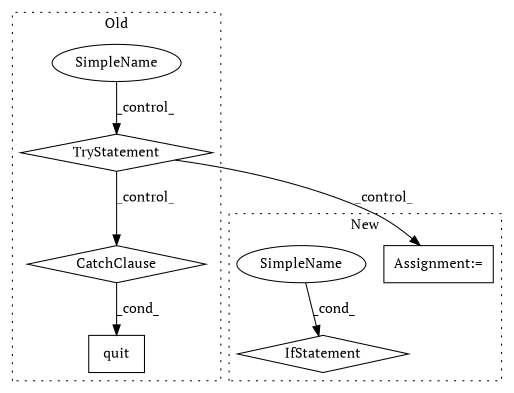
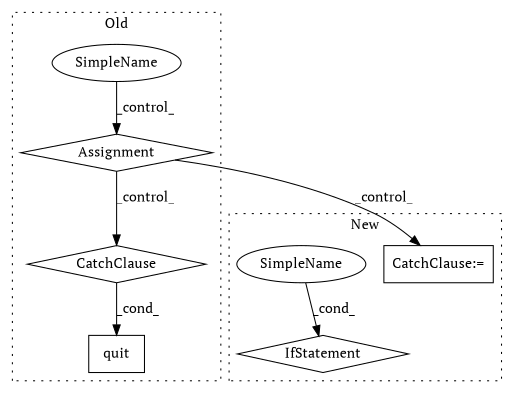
(117, 153) -> (117, 153)
(439, 264) -> (439, 264)
